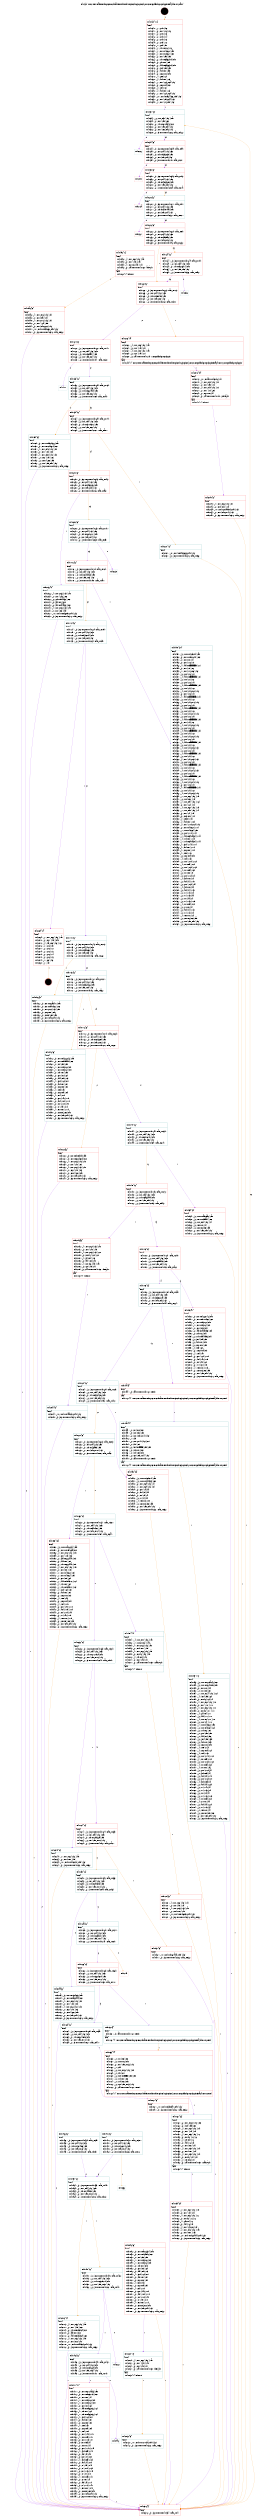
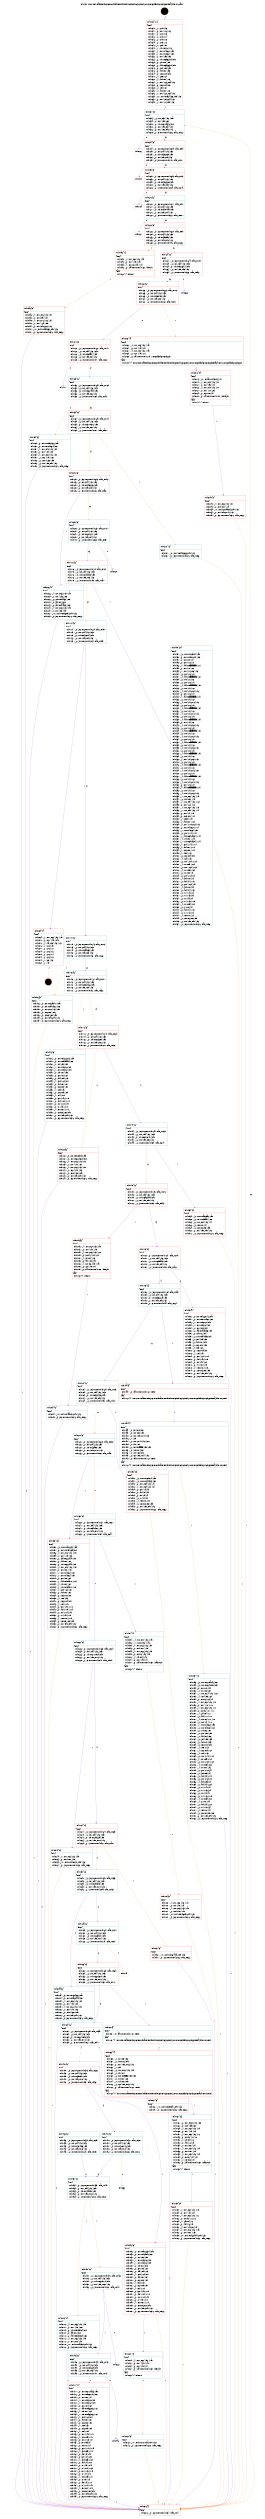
(157, 263) -> (151, 248)
none -> (79, 2073)
